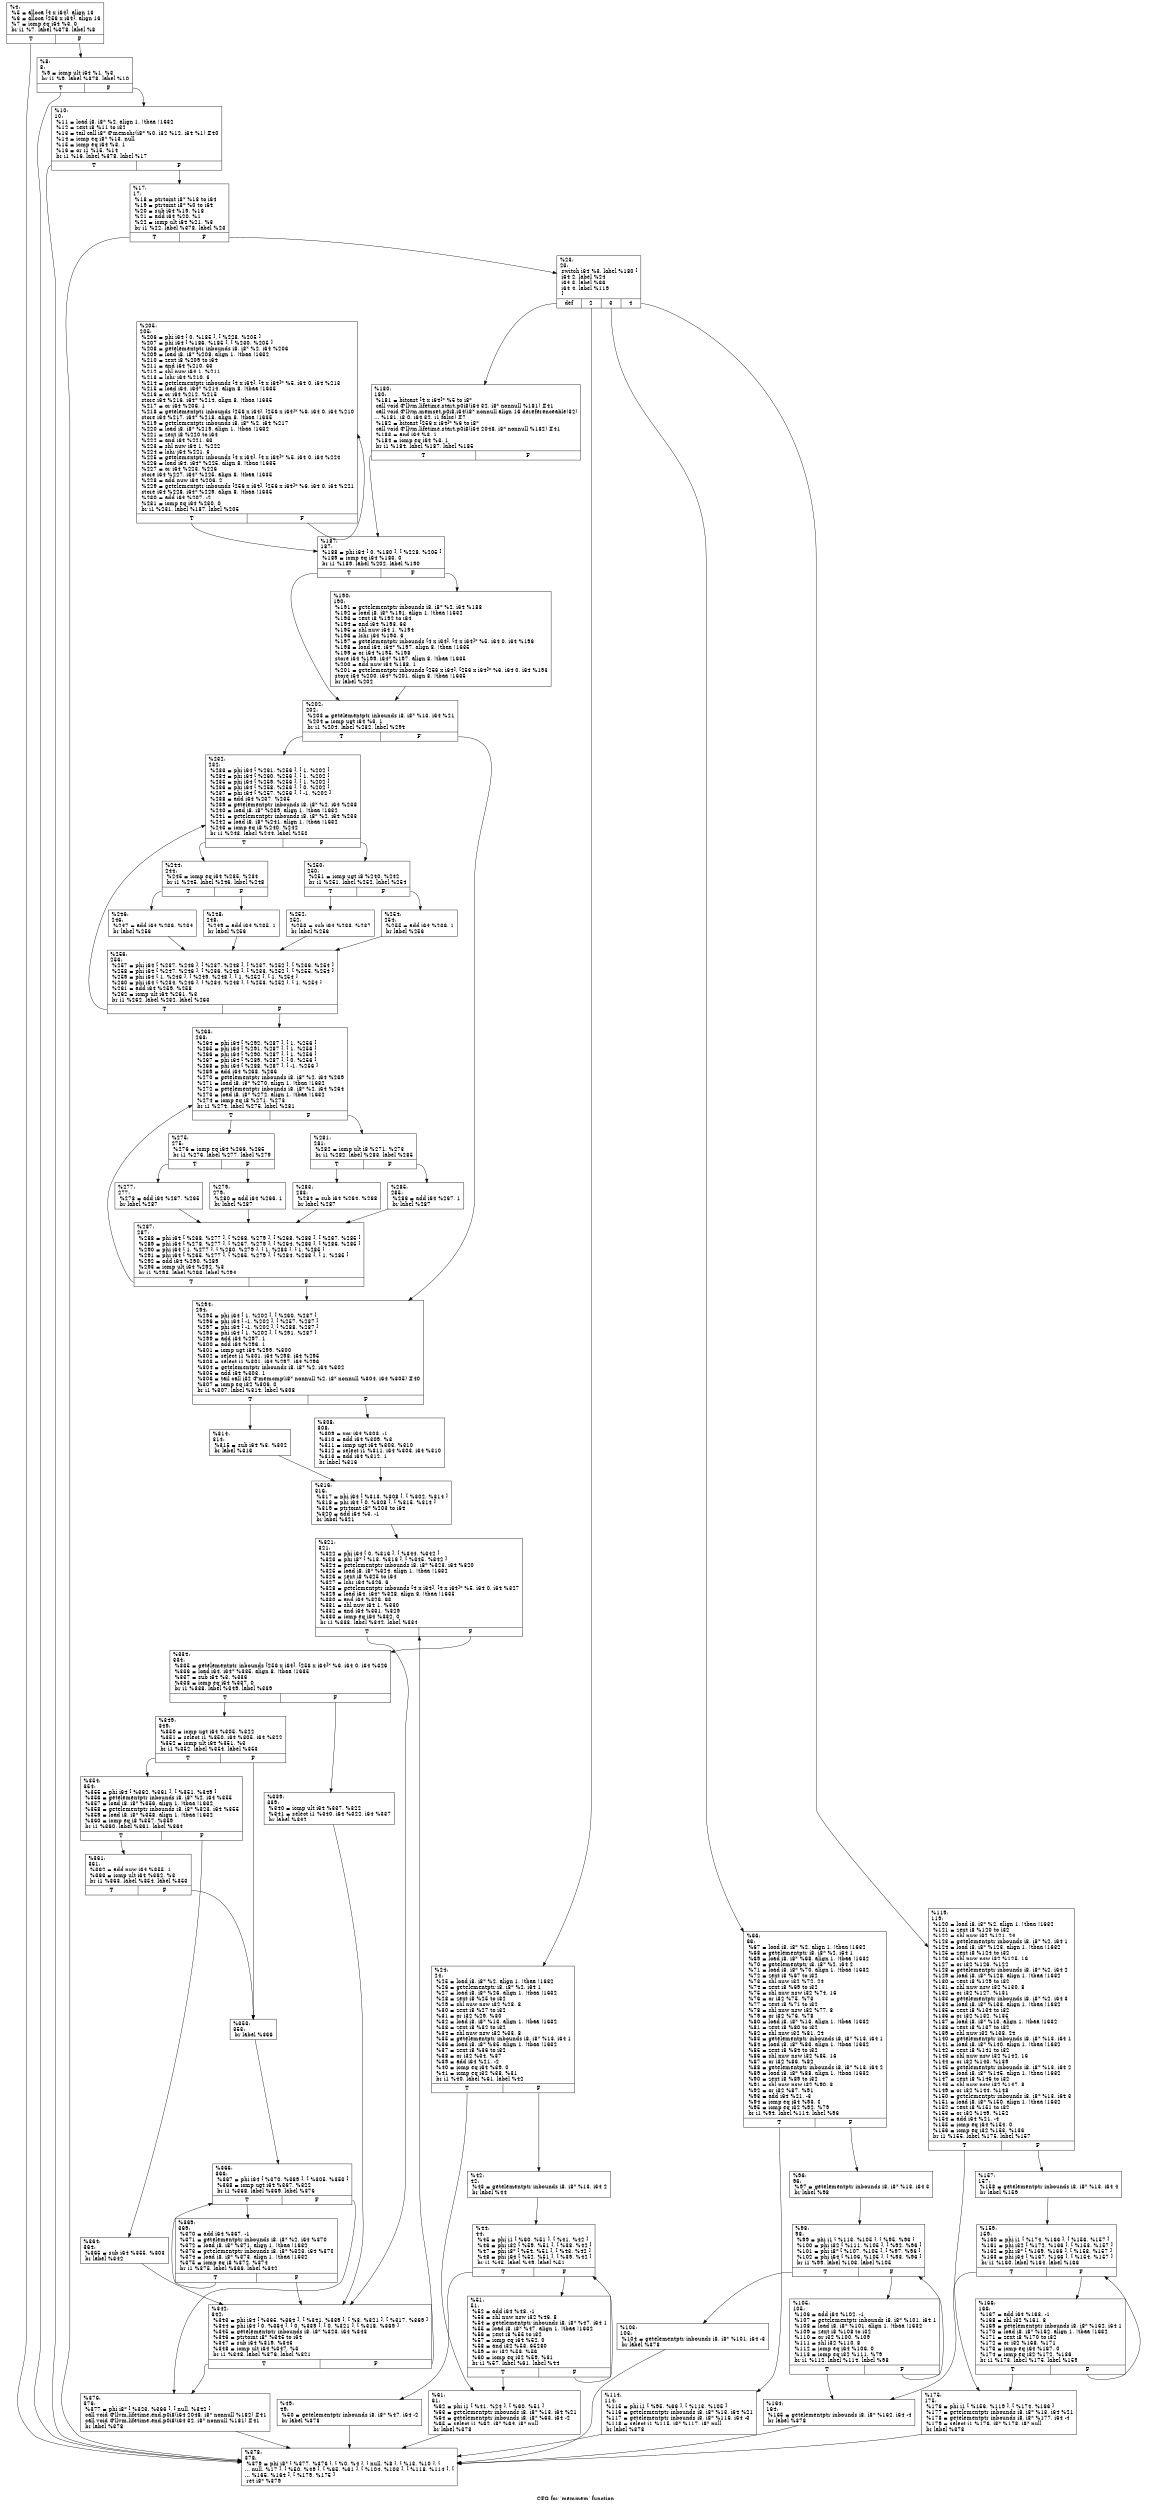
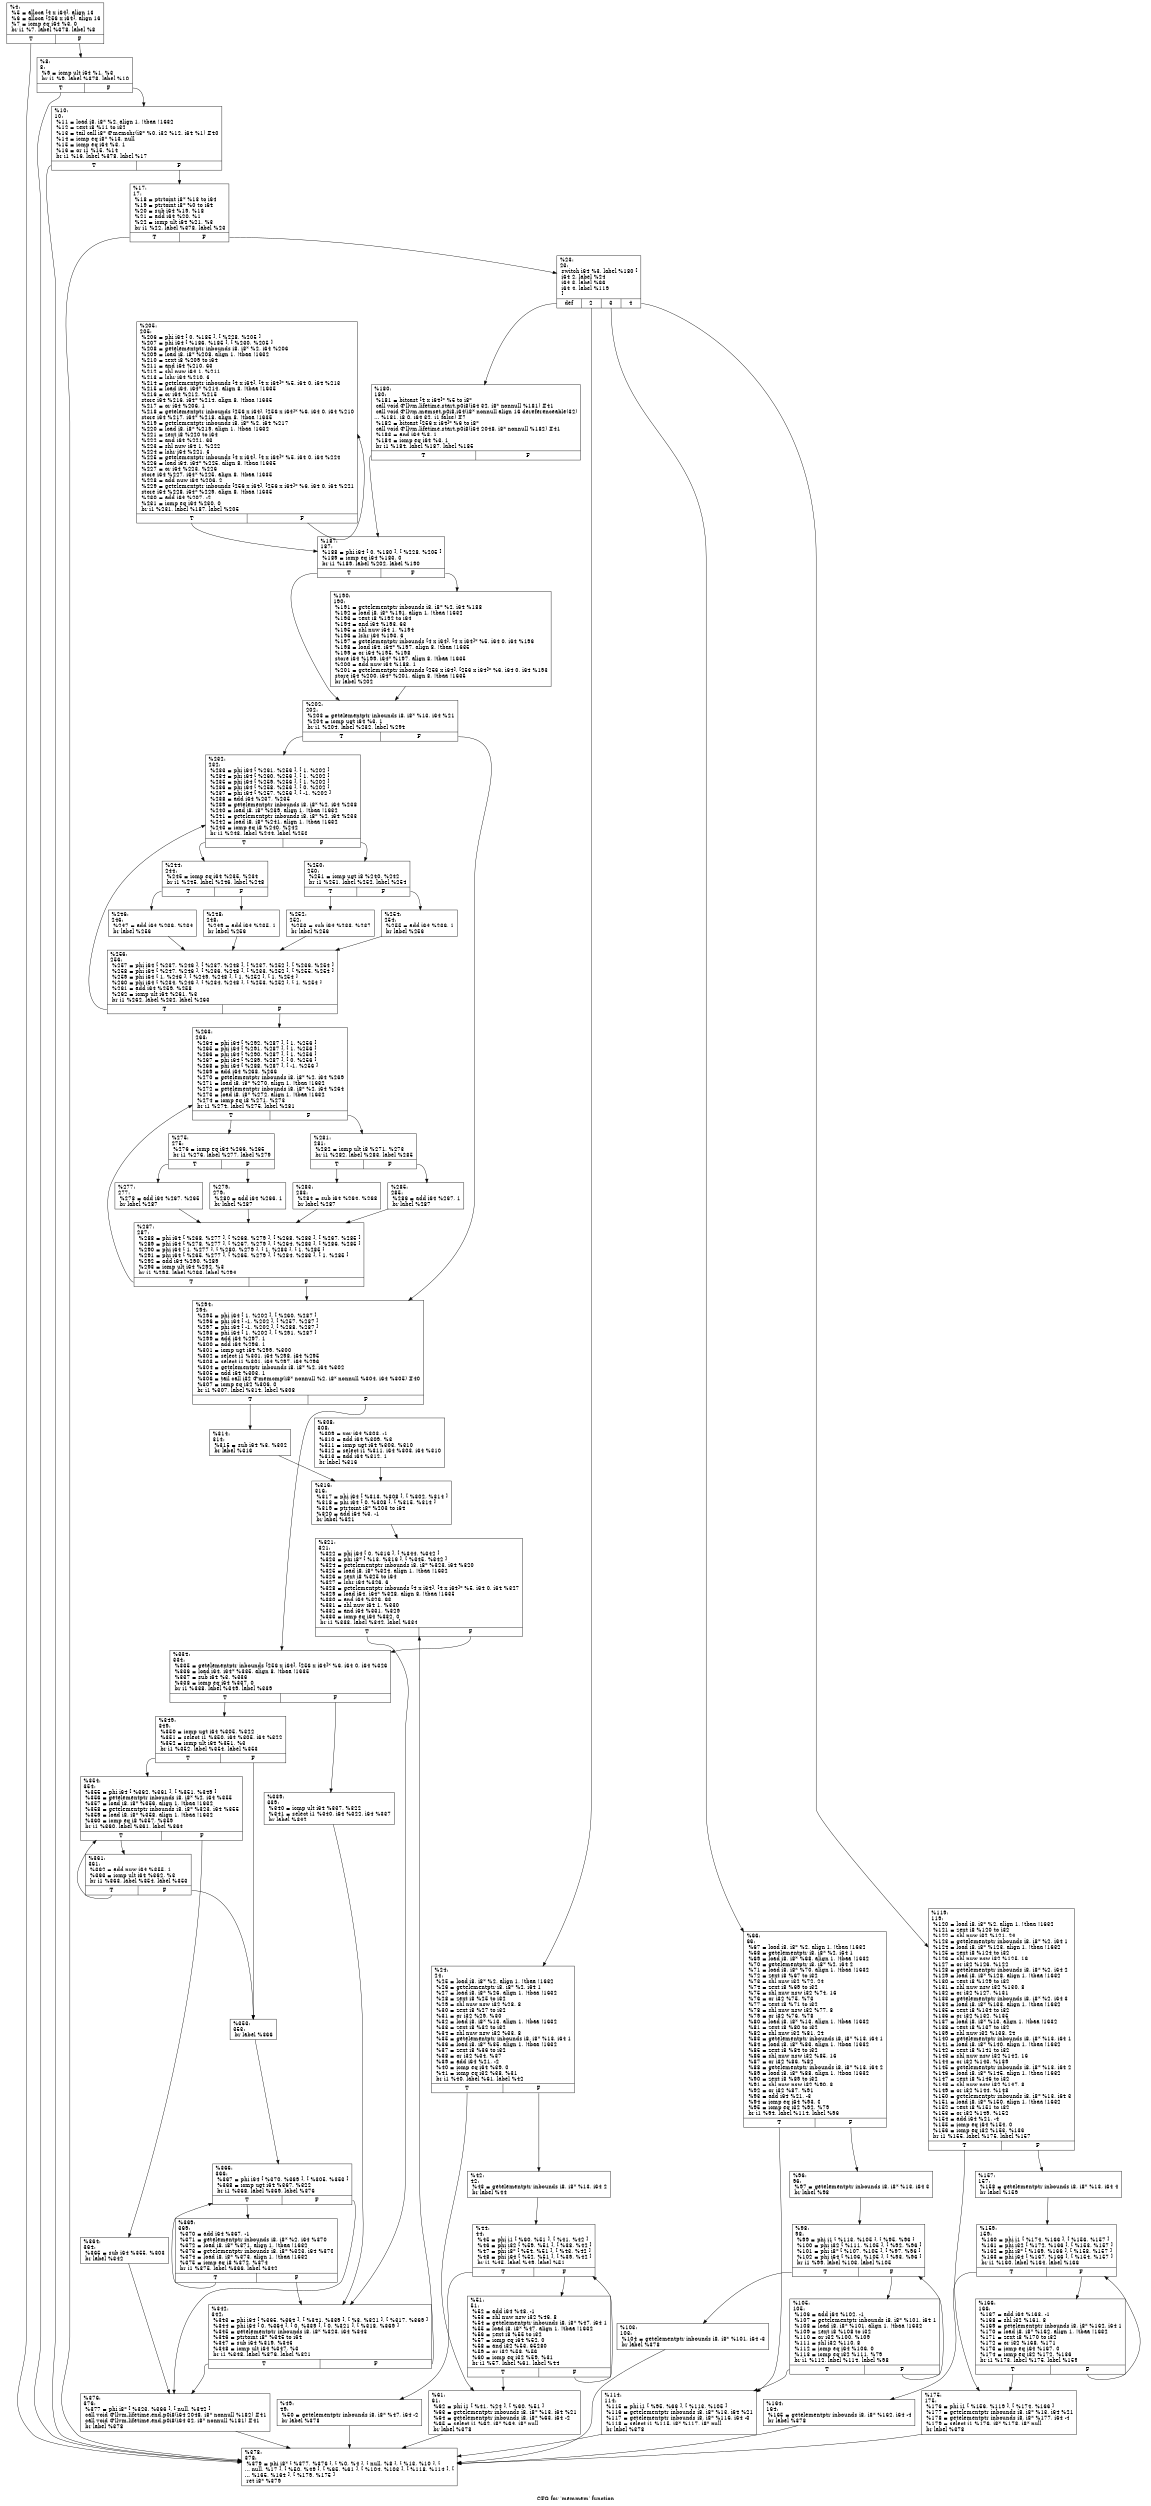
(366, 1409) -> (294, 1500)
none -> (78, 1882)
(185, 2289) -> (148, 2327)
(829, 2385) -> (776, 2382)
